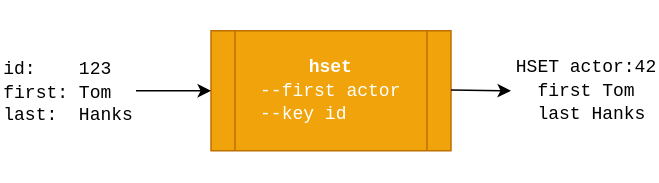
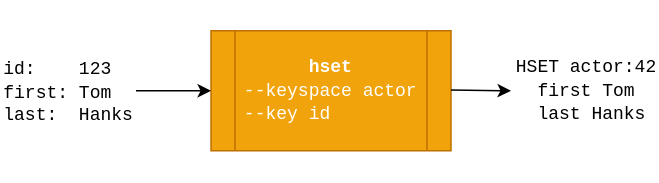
(331, 91) -> (331, 91)
